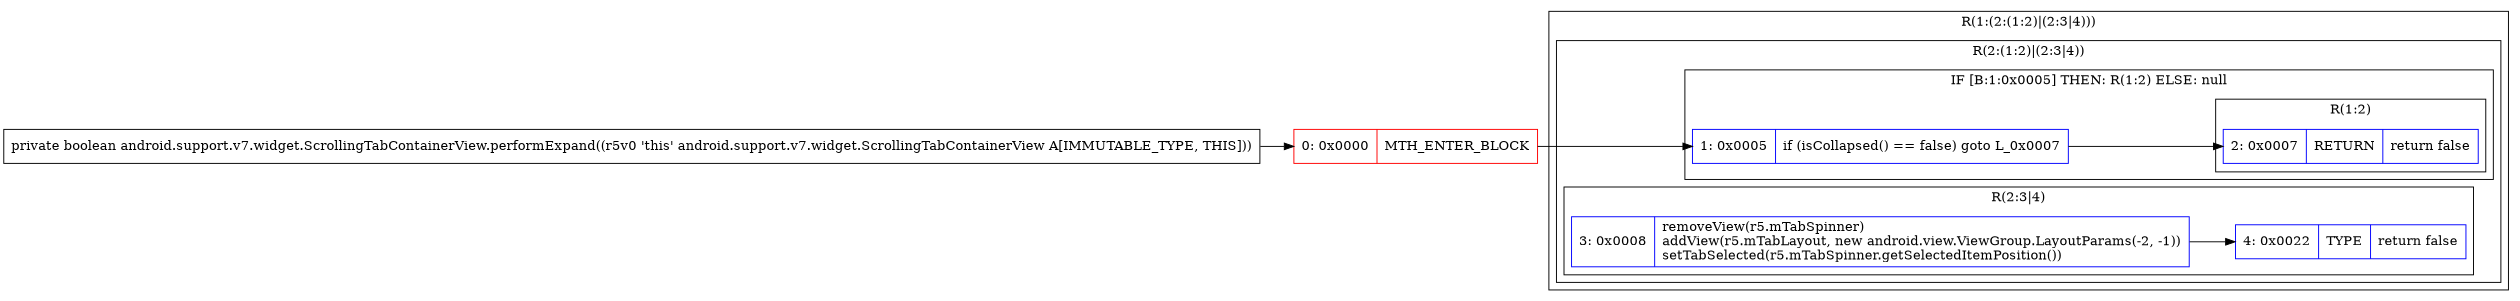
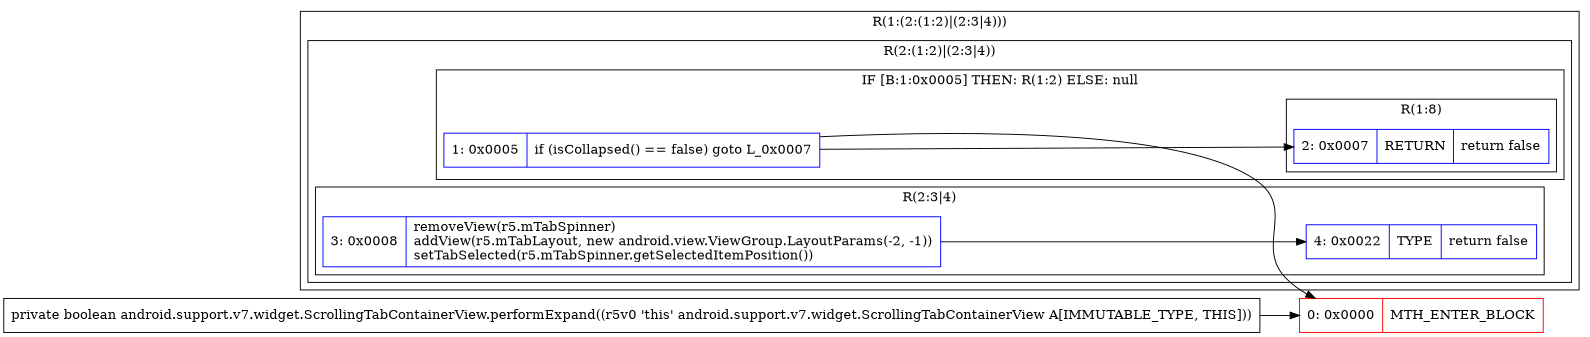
(2351, 110) -> (1421, 110)
(1610, 146) -> (1108, 141)
